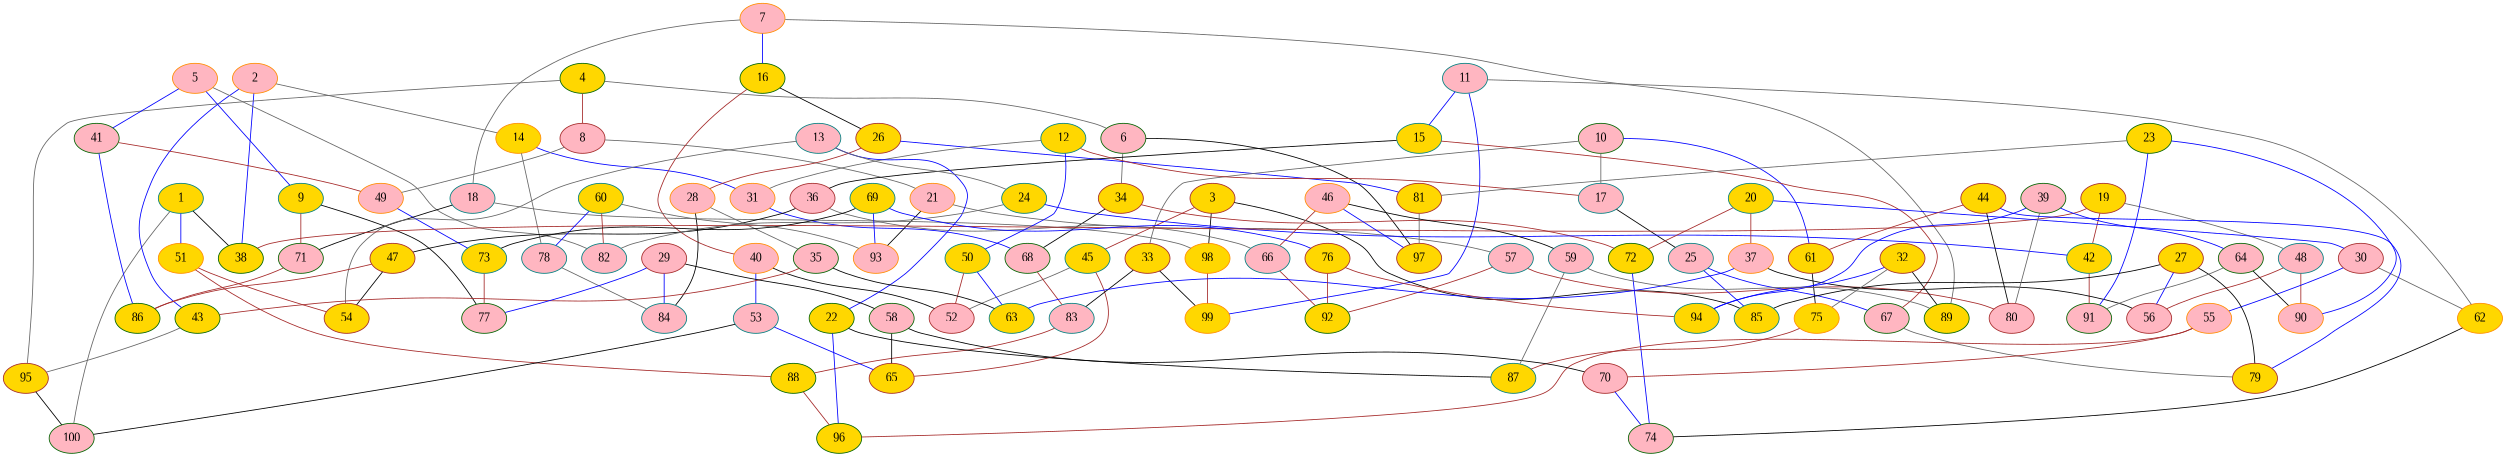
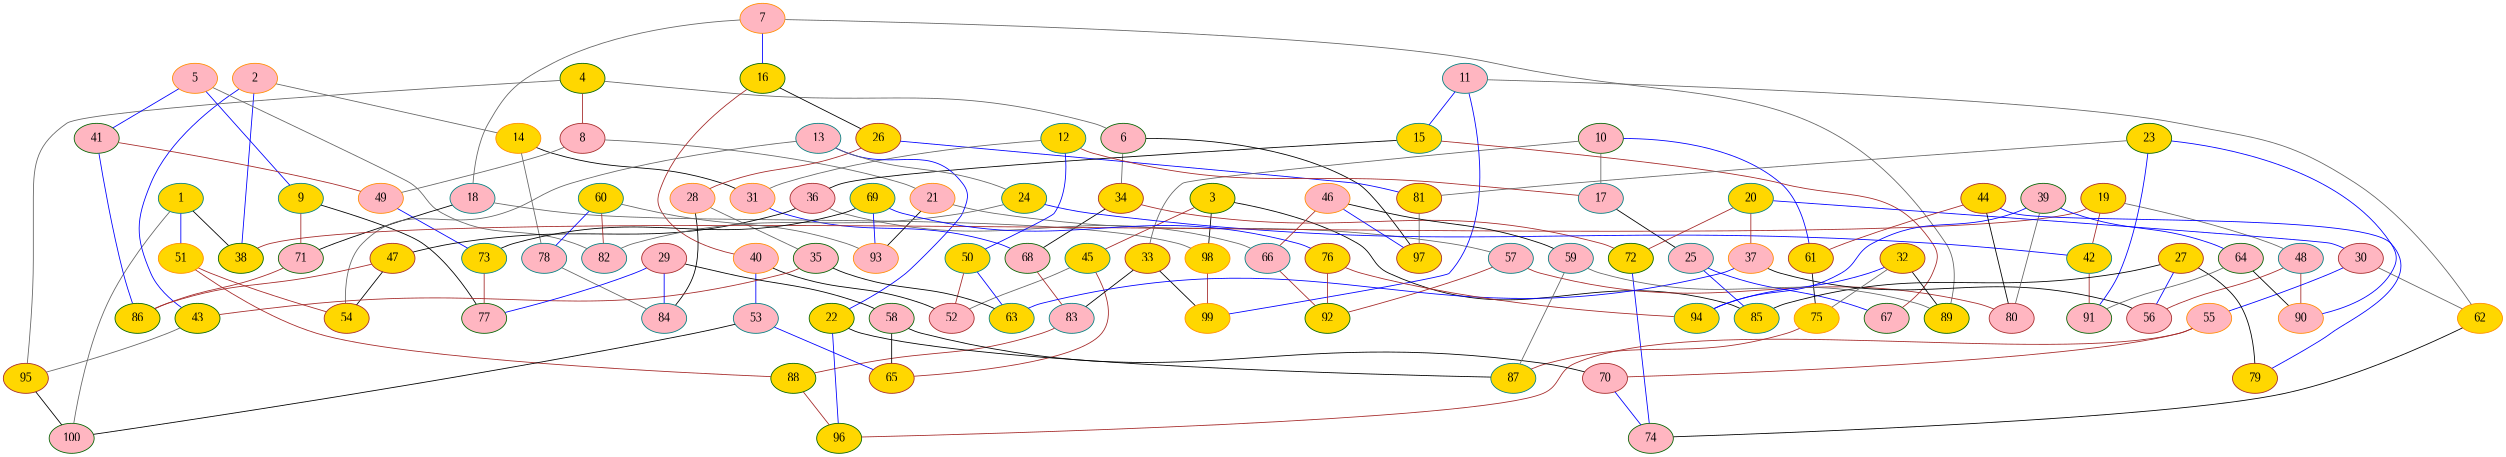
(651, 169) -> (651, 169)
(1212, 198) -> (1212, 198)
(2066, 363) -> none
